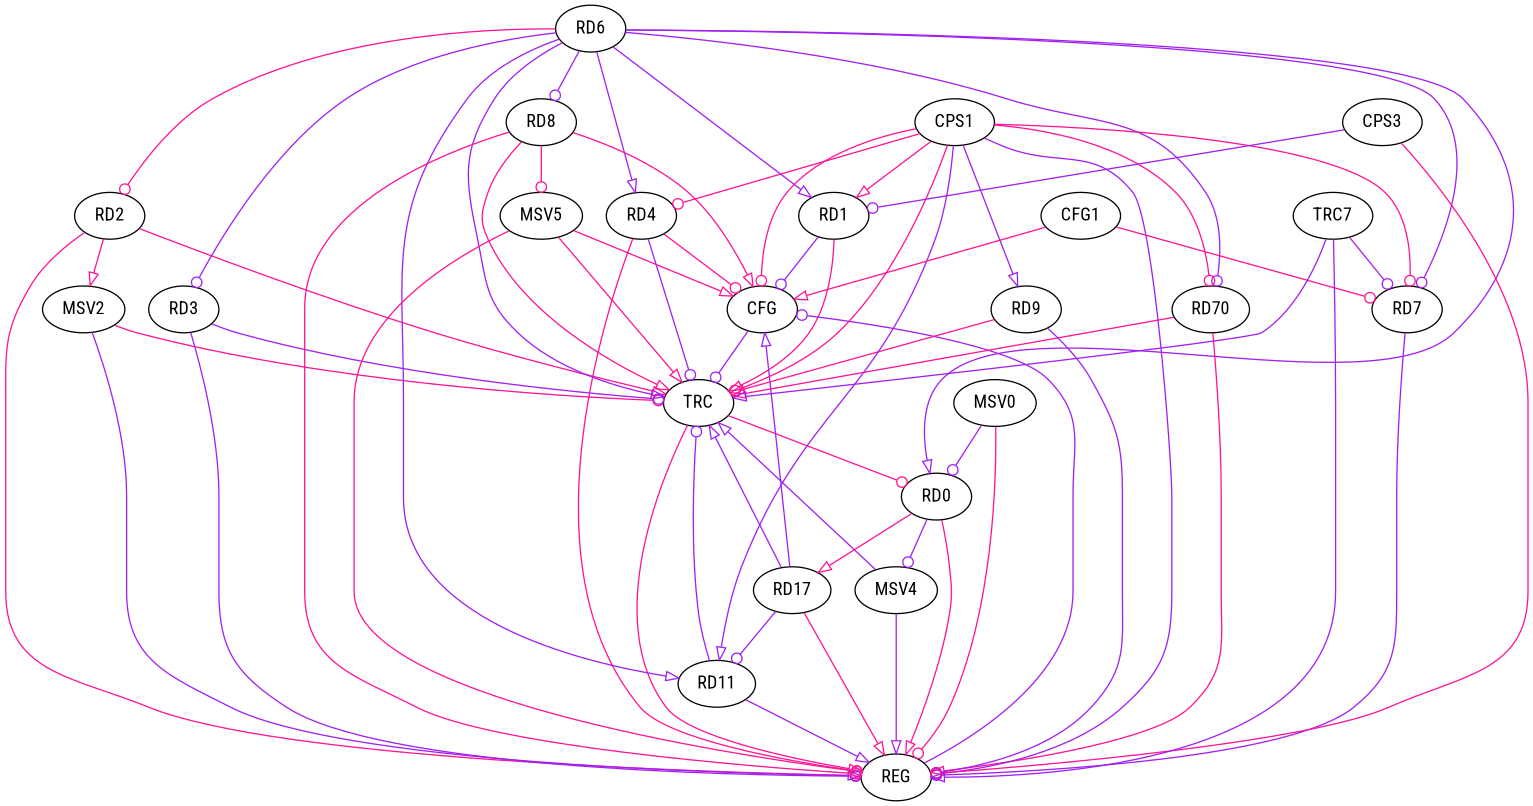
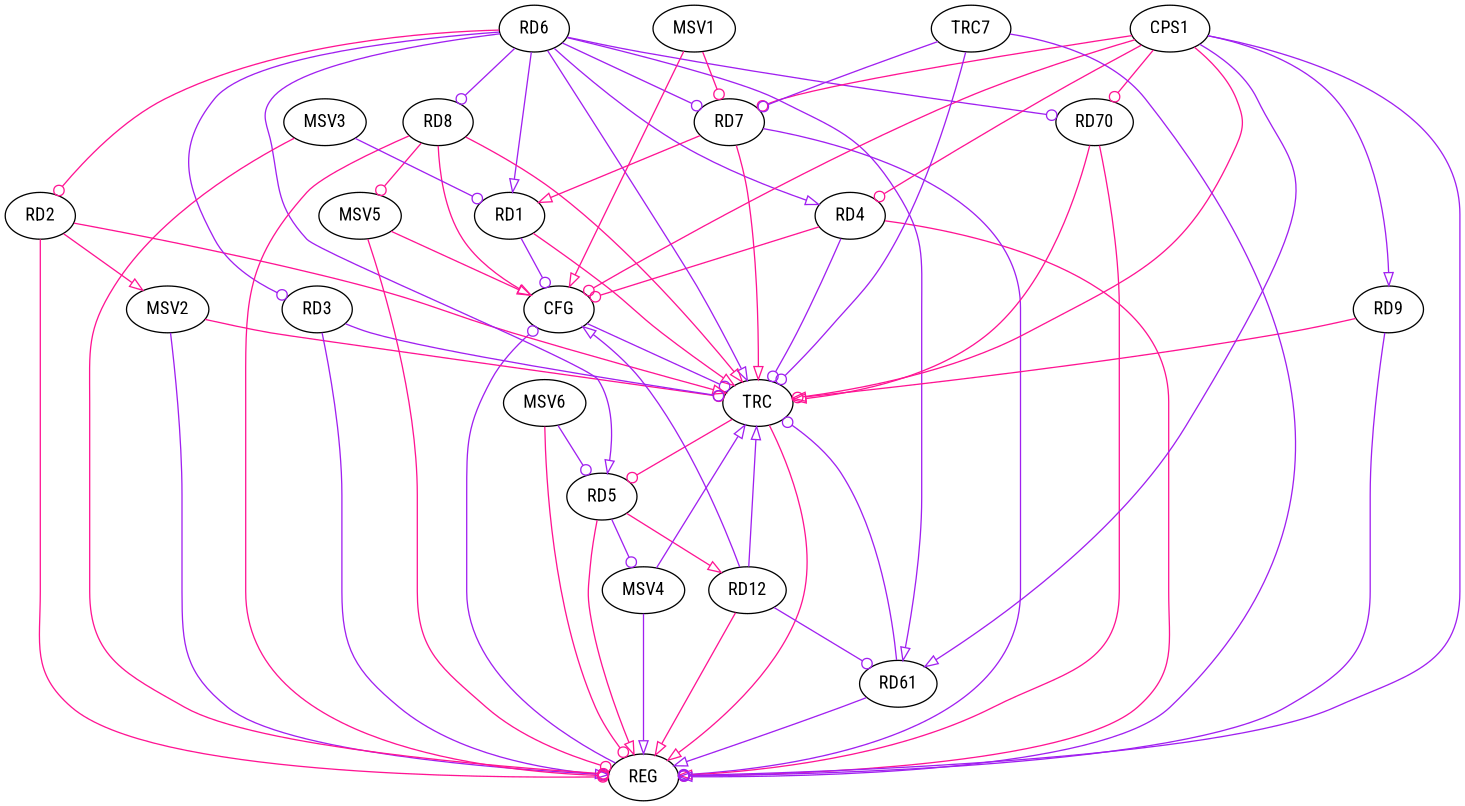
(1382, 122) -> (325, 122)
(899, 165) -> (614, 171)
(1081, 216) -> (694, 29)
(619, 308) -> (755, 261)
(1062, 360) -> (898, 238)
(995, 403) -> (545, 403)
(937, 497) -> (602, 497)
(792, 590) -> (747, 590)
(717, 684) -> (898, 684)
